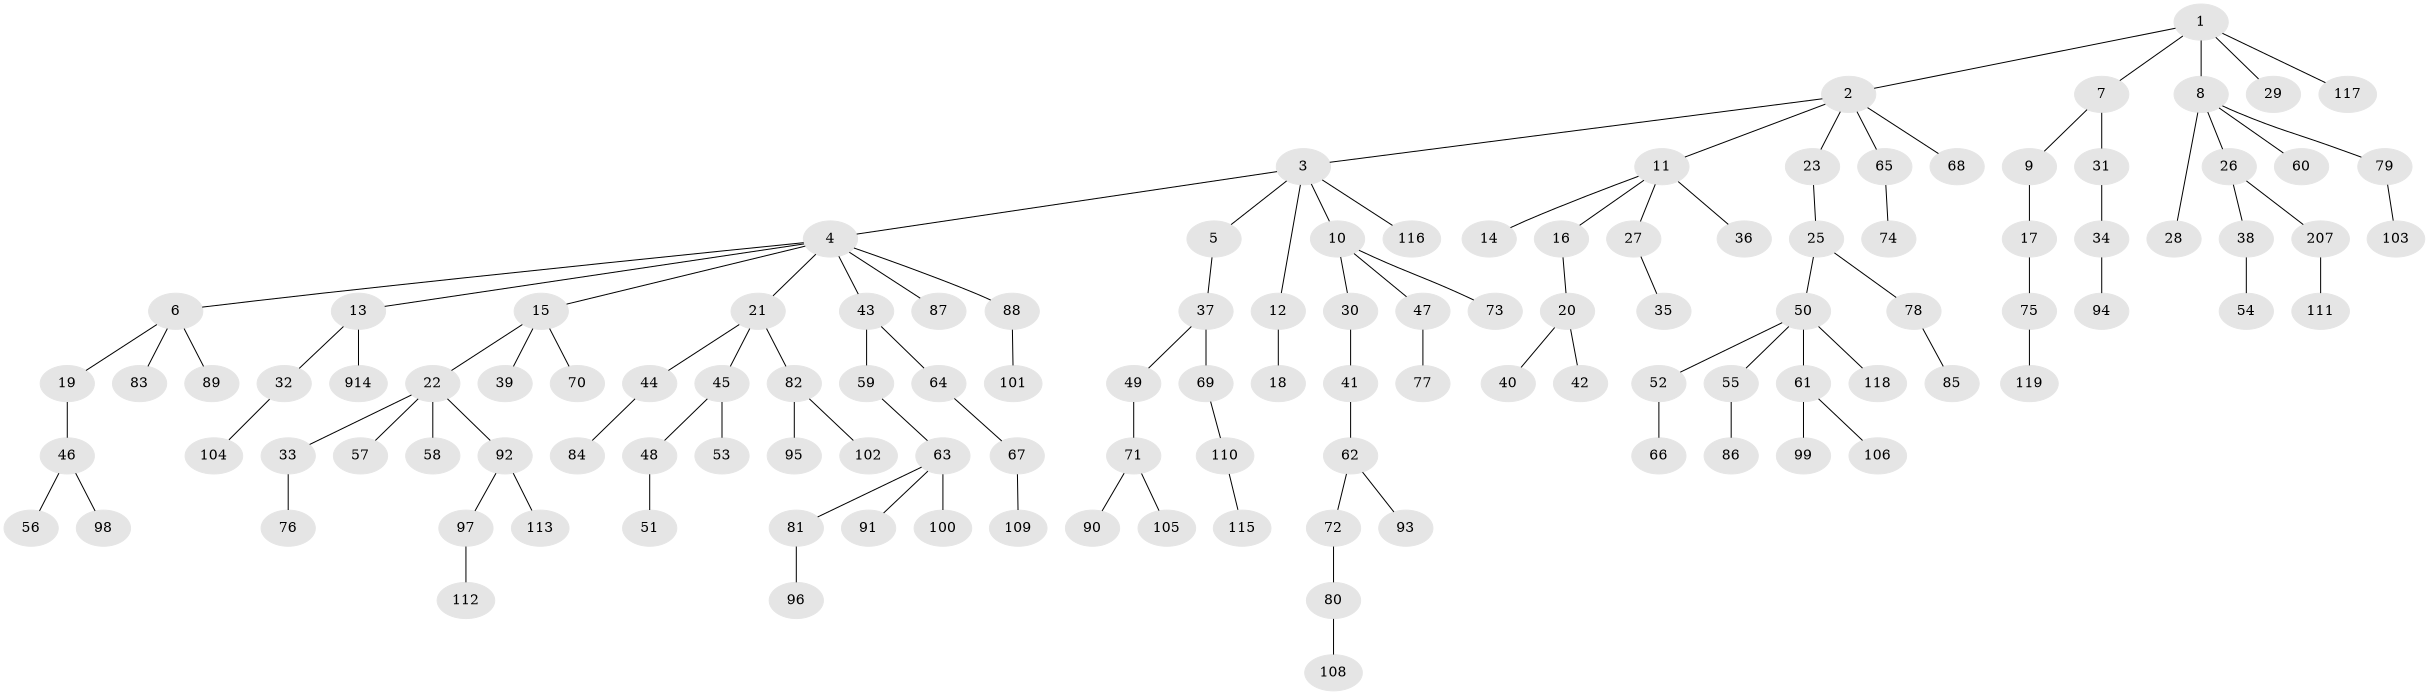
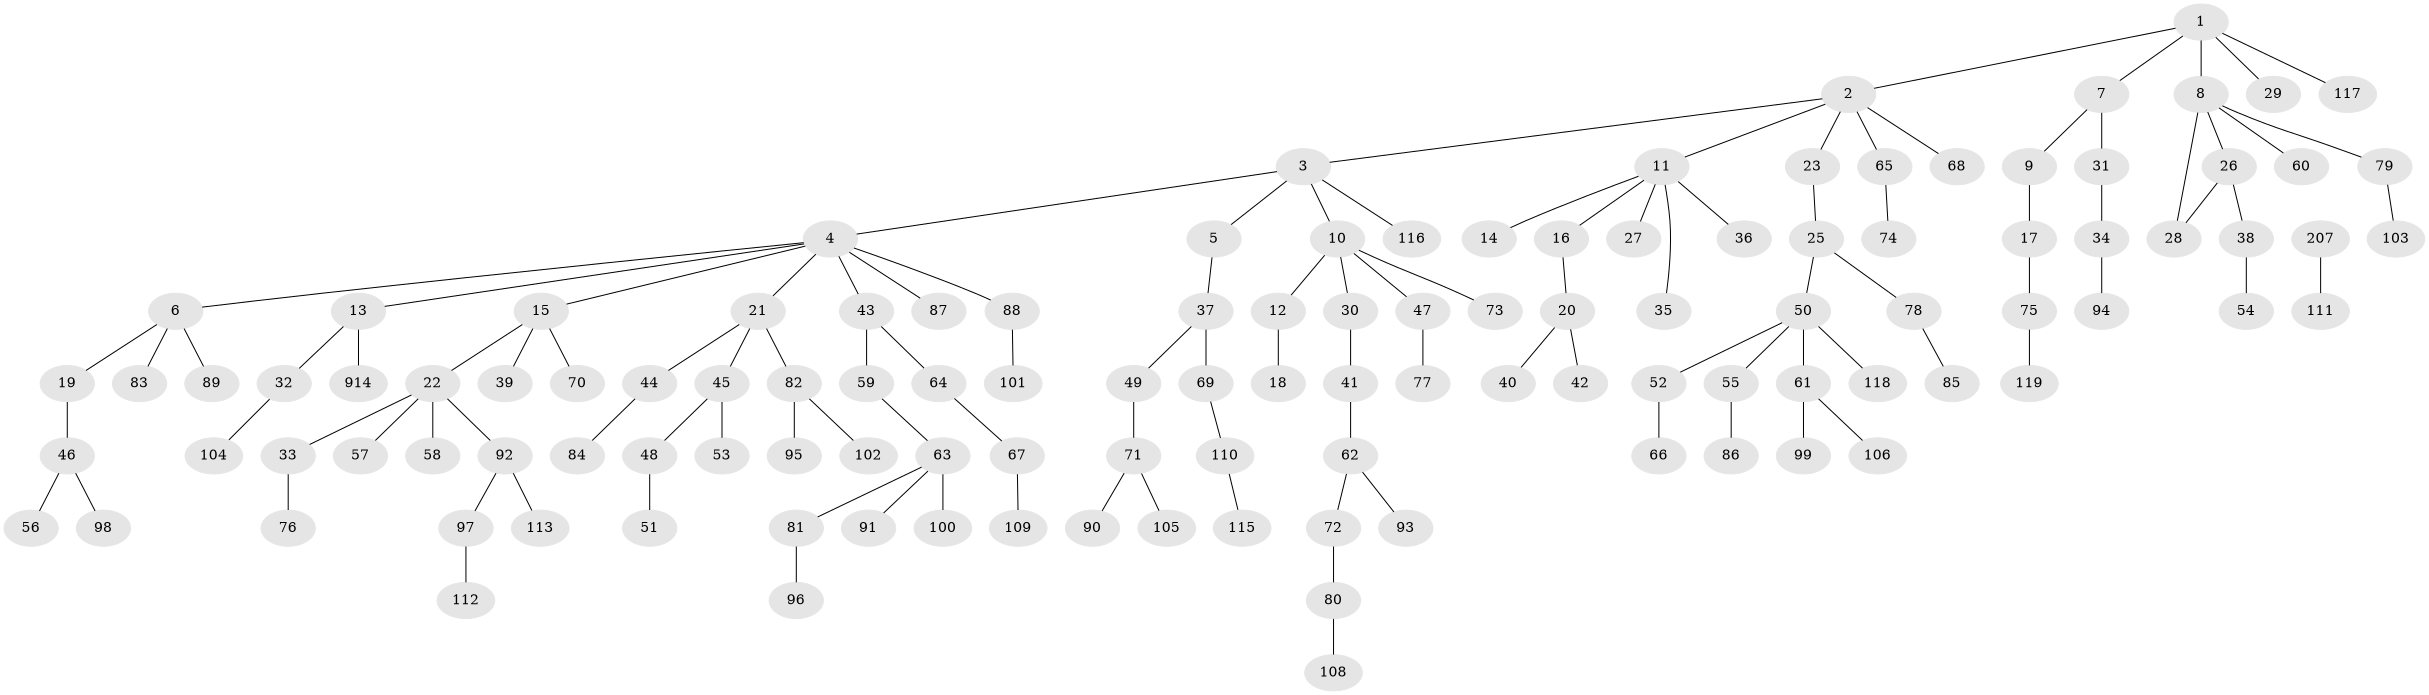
(2275, 203) -> (2202, 203)
(1291, 239) -> (1308, 275)
(1649, 275) -> (1671, 239)
